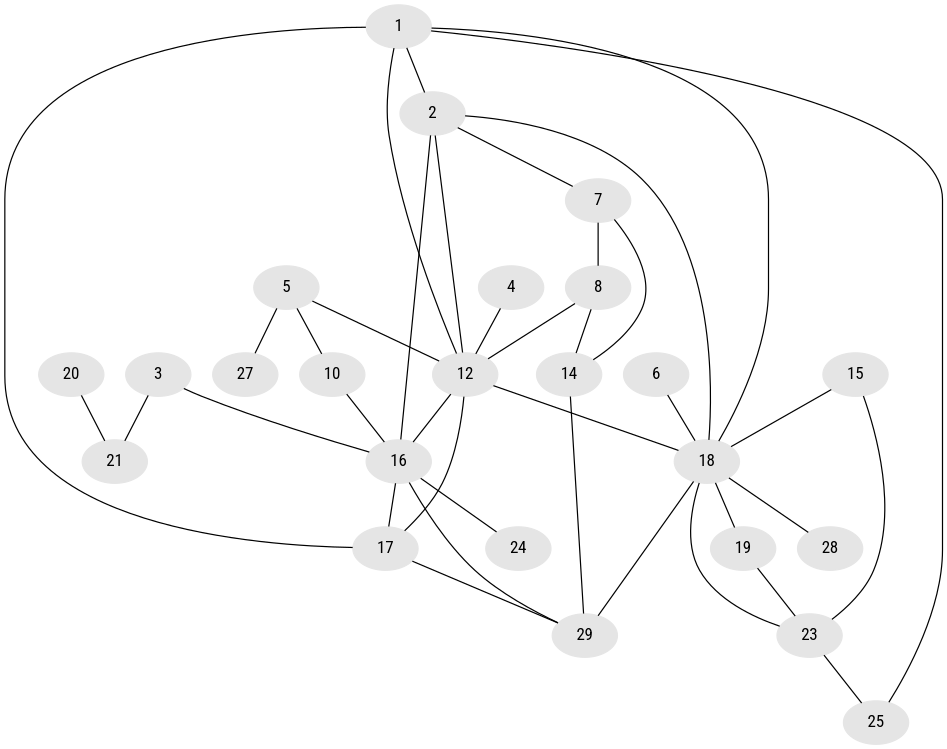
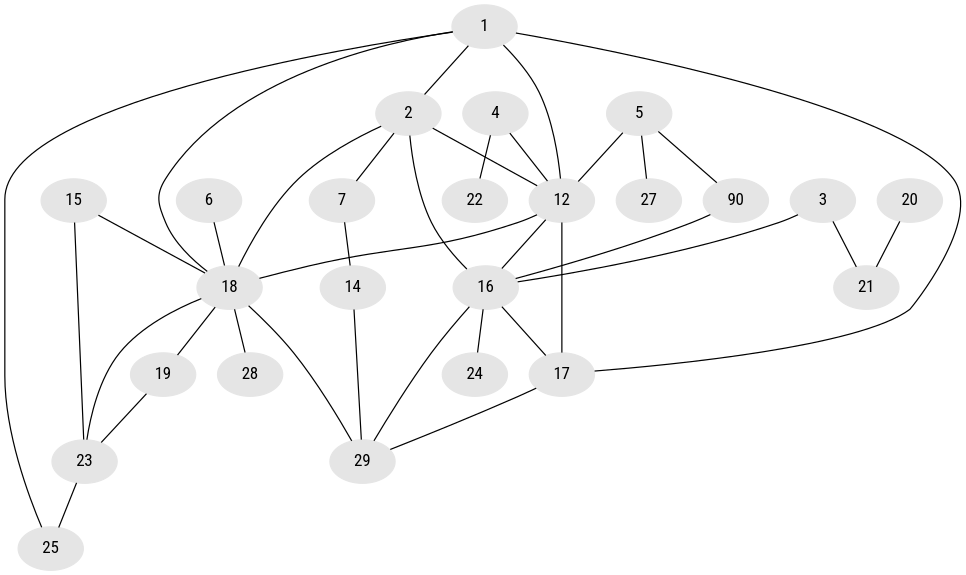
none -> (475, 201)
(598, 288) -> none
(332, 375) -> (736, 201)
